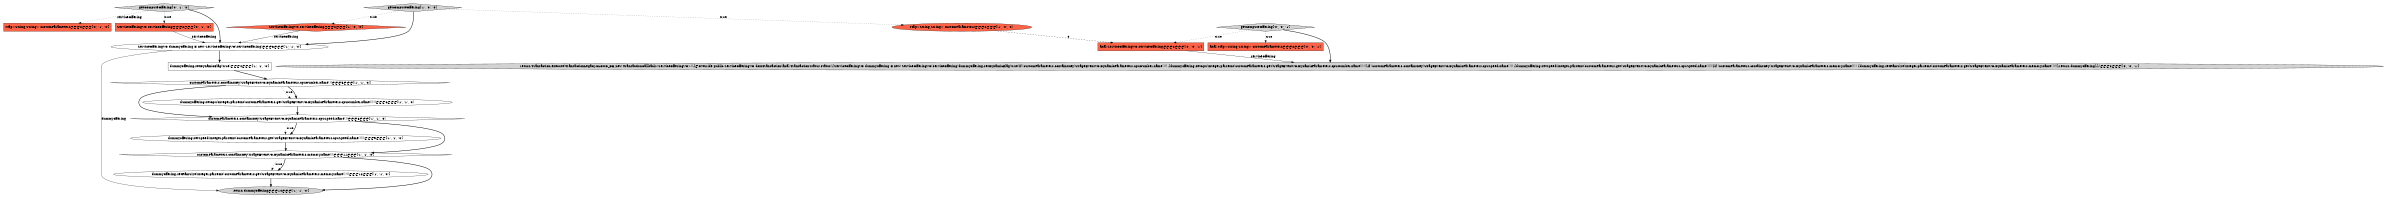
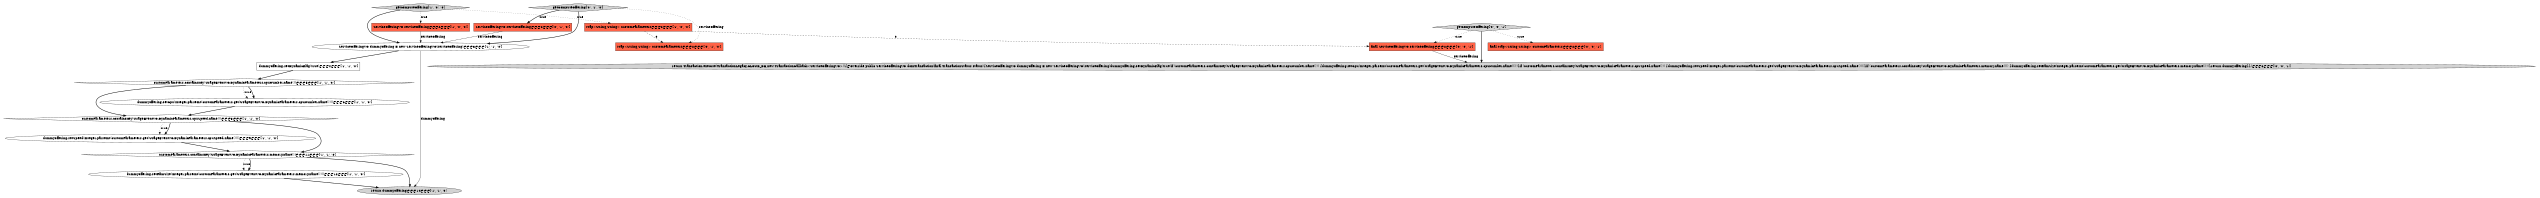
(164, 16) -> (544, 14)
(316, 27) -> (421, 27)
(962, 27) -> (638, 27)
none -> (653, 36)
